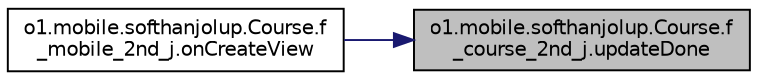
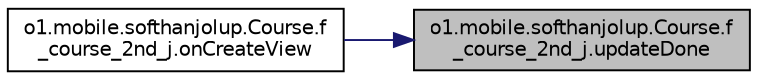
(176, 40) -> (176, 40)
